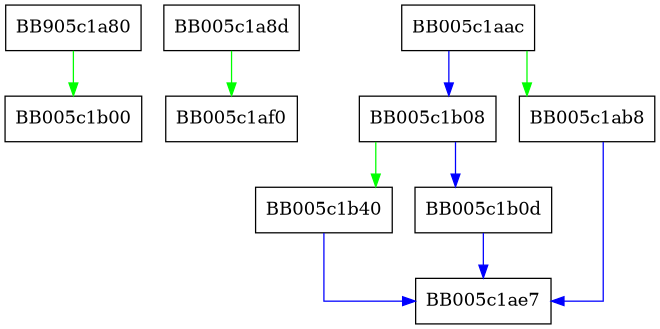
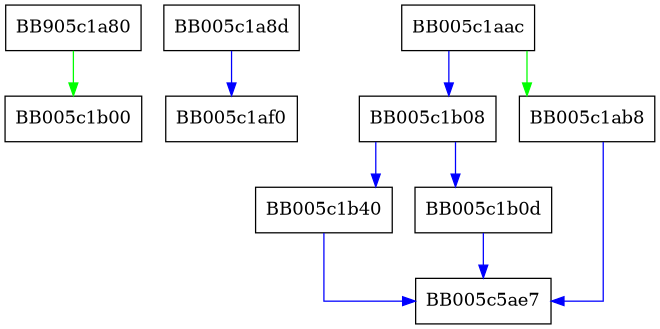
(232, 67) -> (232, 67)
(376, 158) -> (376, 158)
(483, 301) -> (483, 301)
